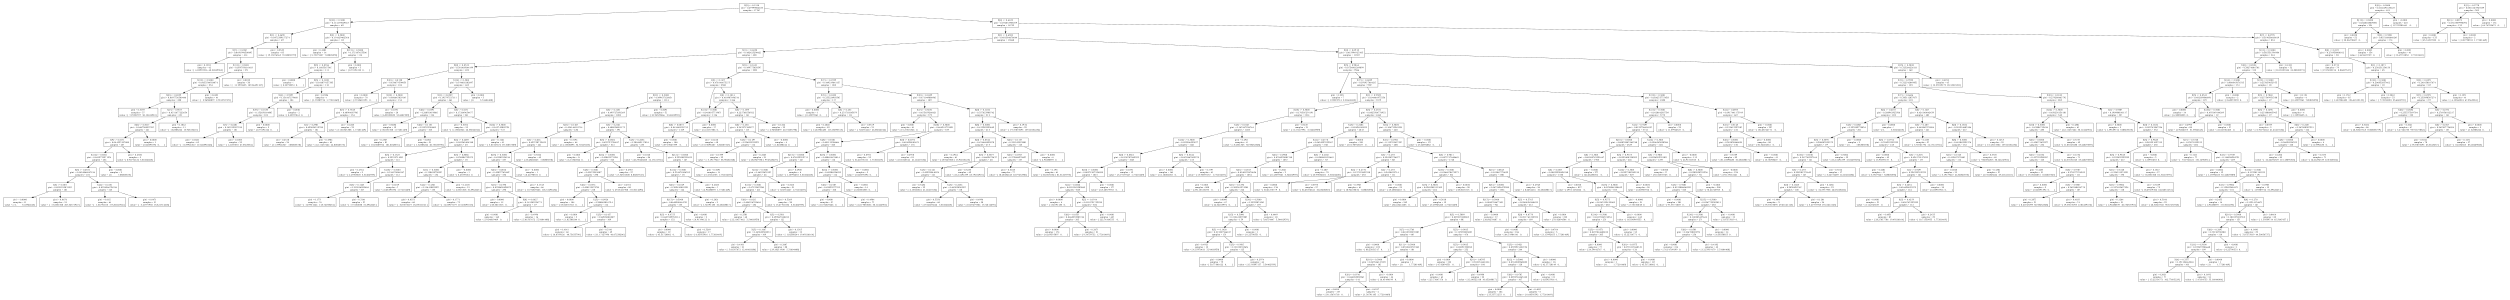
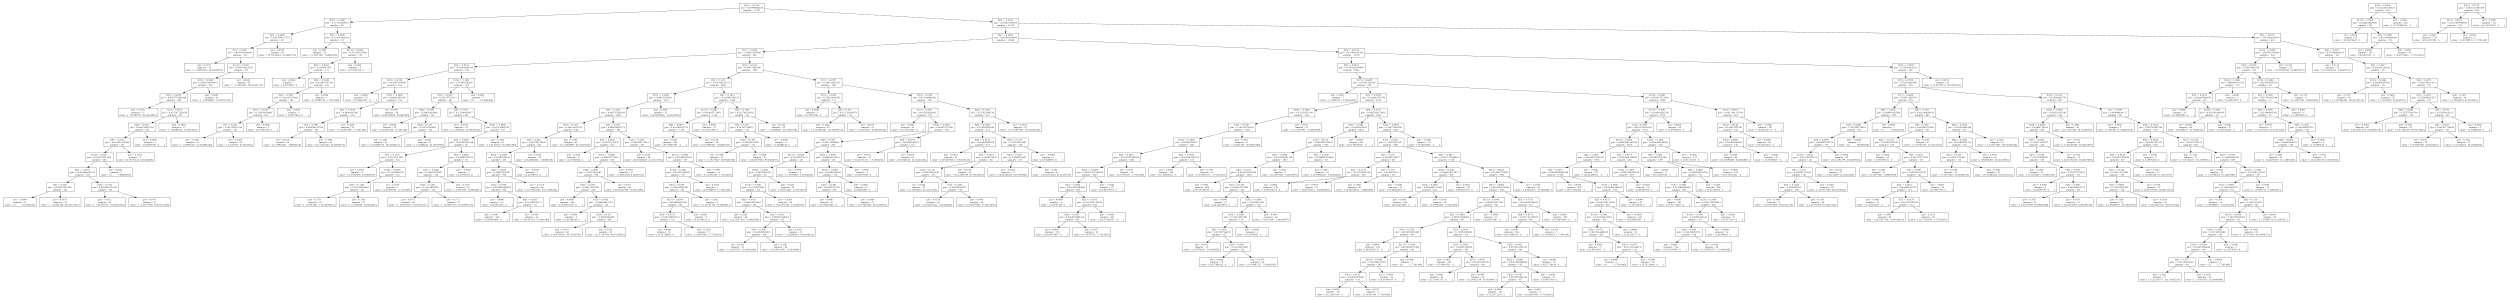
(1345, 82) -> (1352, 90)
(711, 96) -> (690, 90)
none -> (1475, 209)
